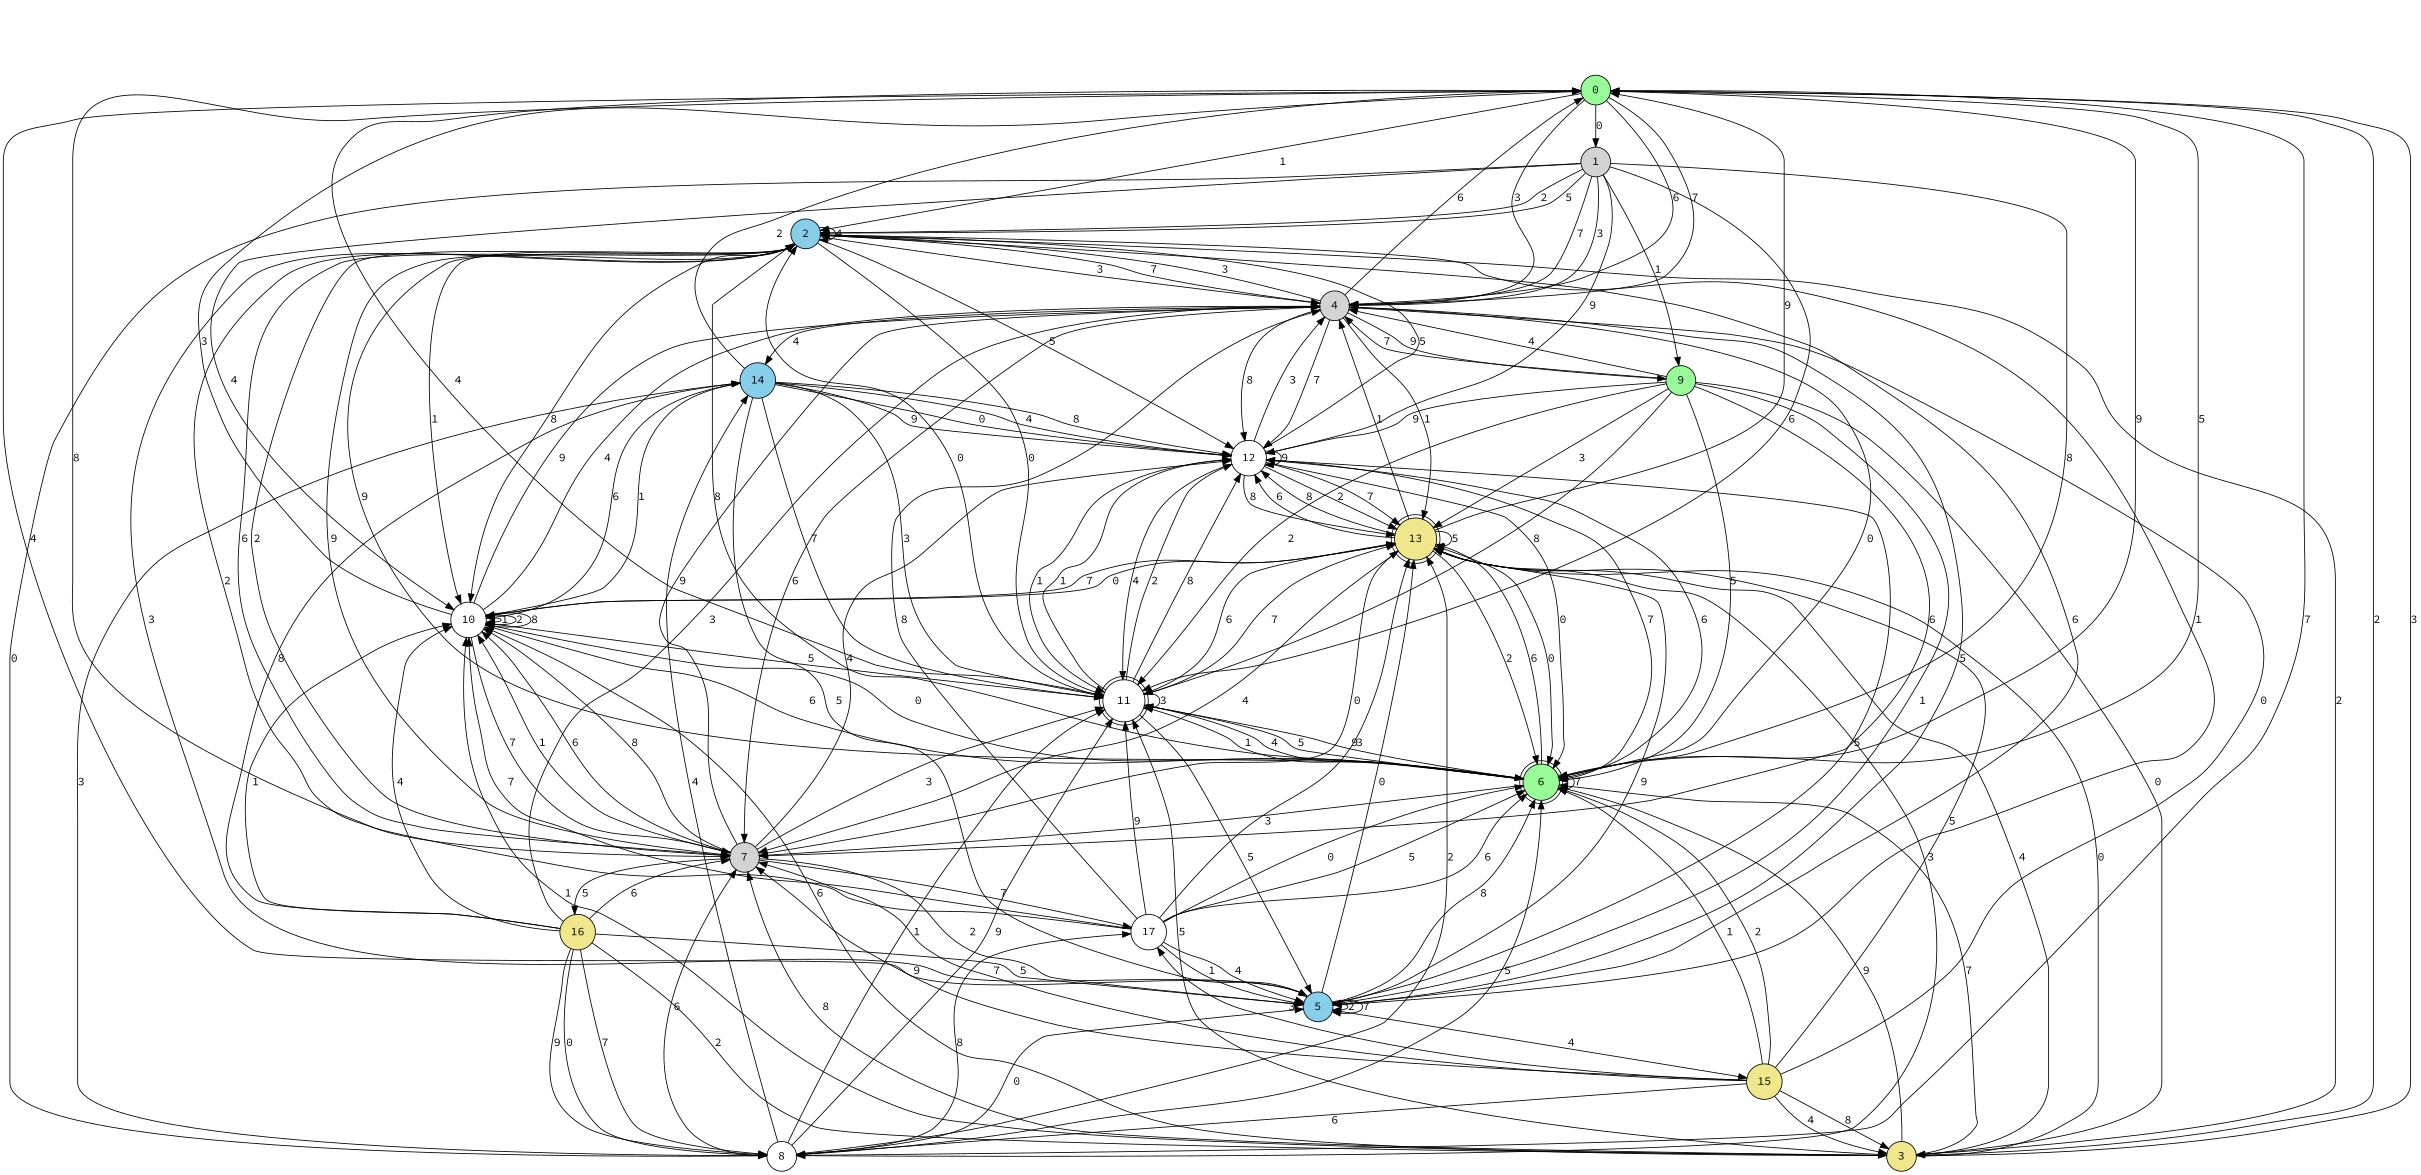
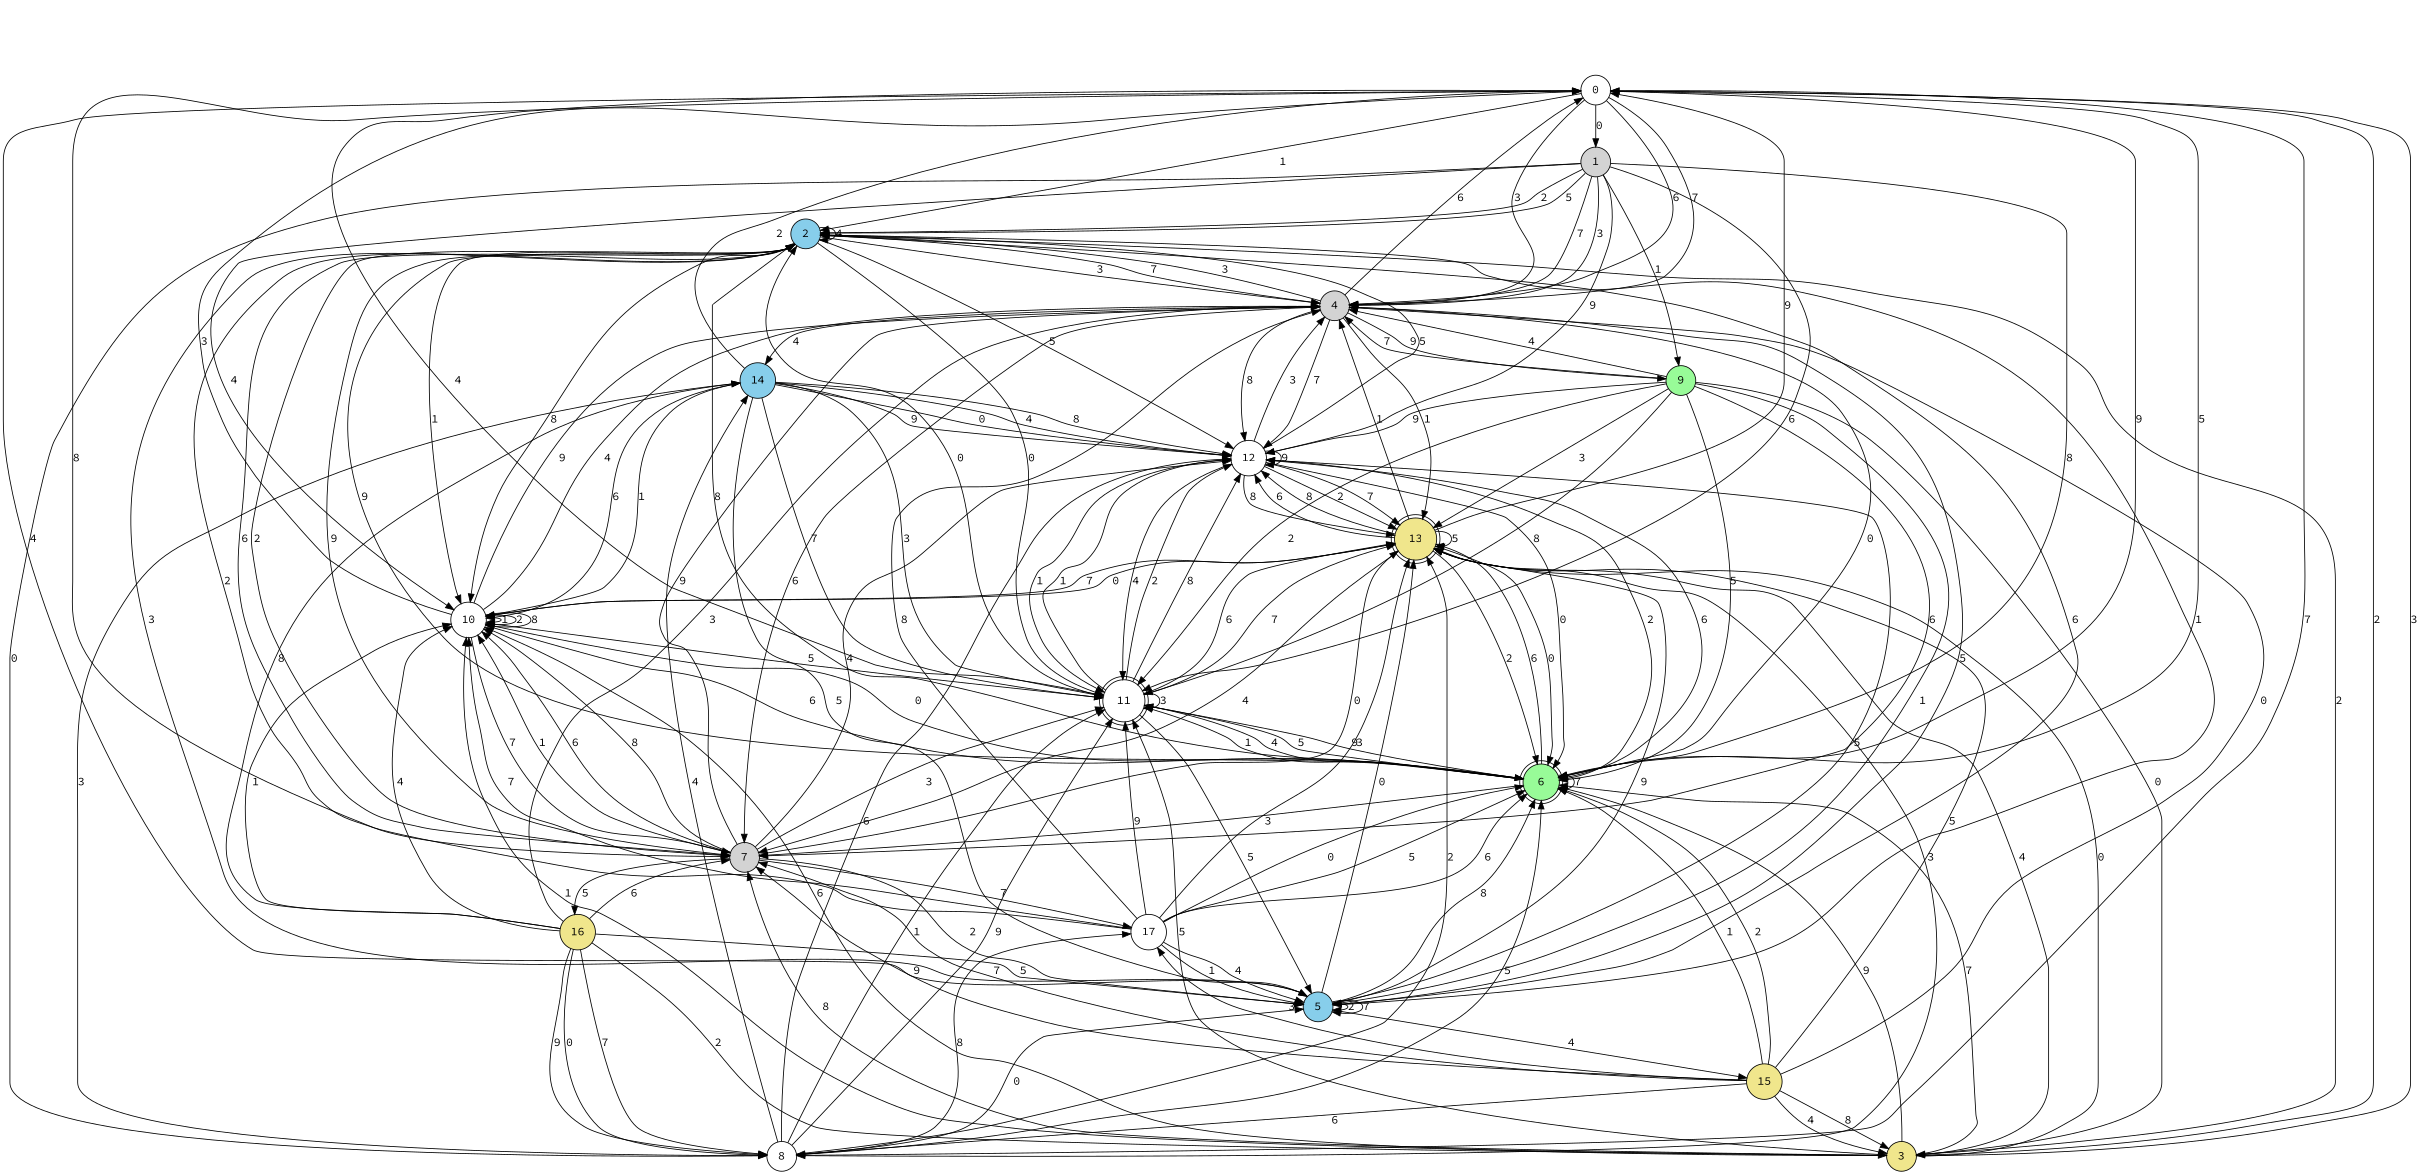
(1596, 90) -> (1596, 90)
(1651, 620) -> (1651, 620)
(665, 1041) -> (916, 733)
